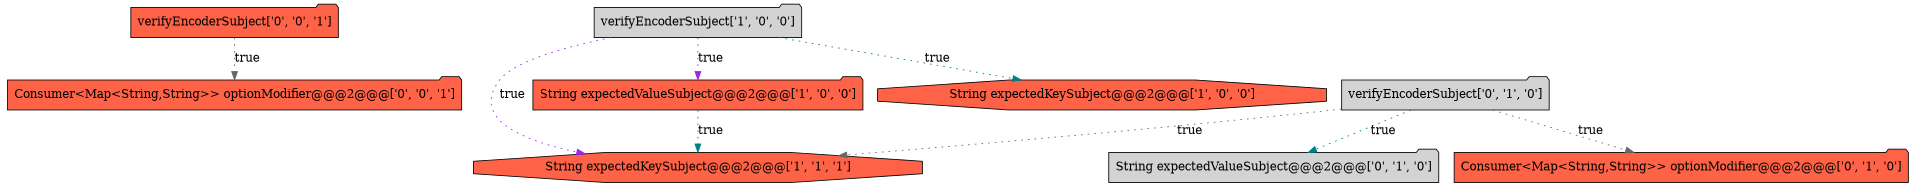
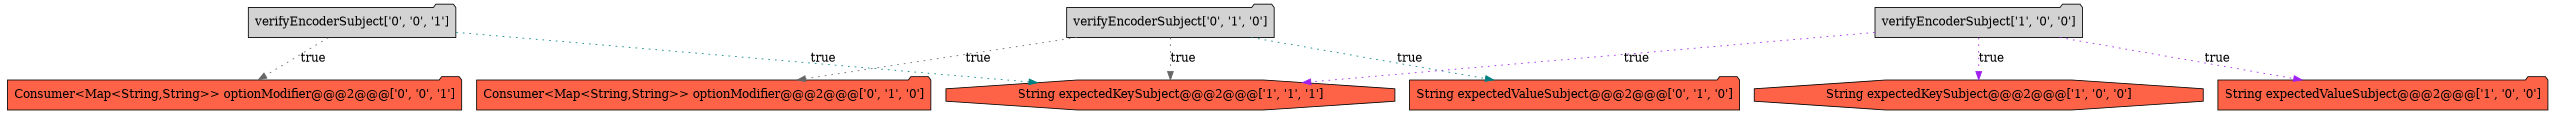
(235, 22) -> (352, 22)
(896, 58) -> (1979, 55)
(698, 127) -> (743, 57)
(1274, 168) -> (1575, 95)
